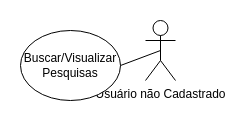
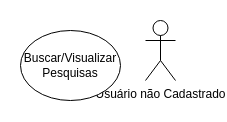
(140, 58) -> none
